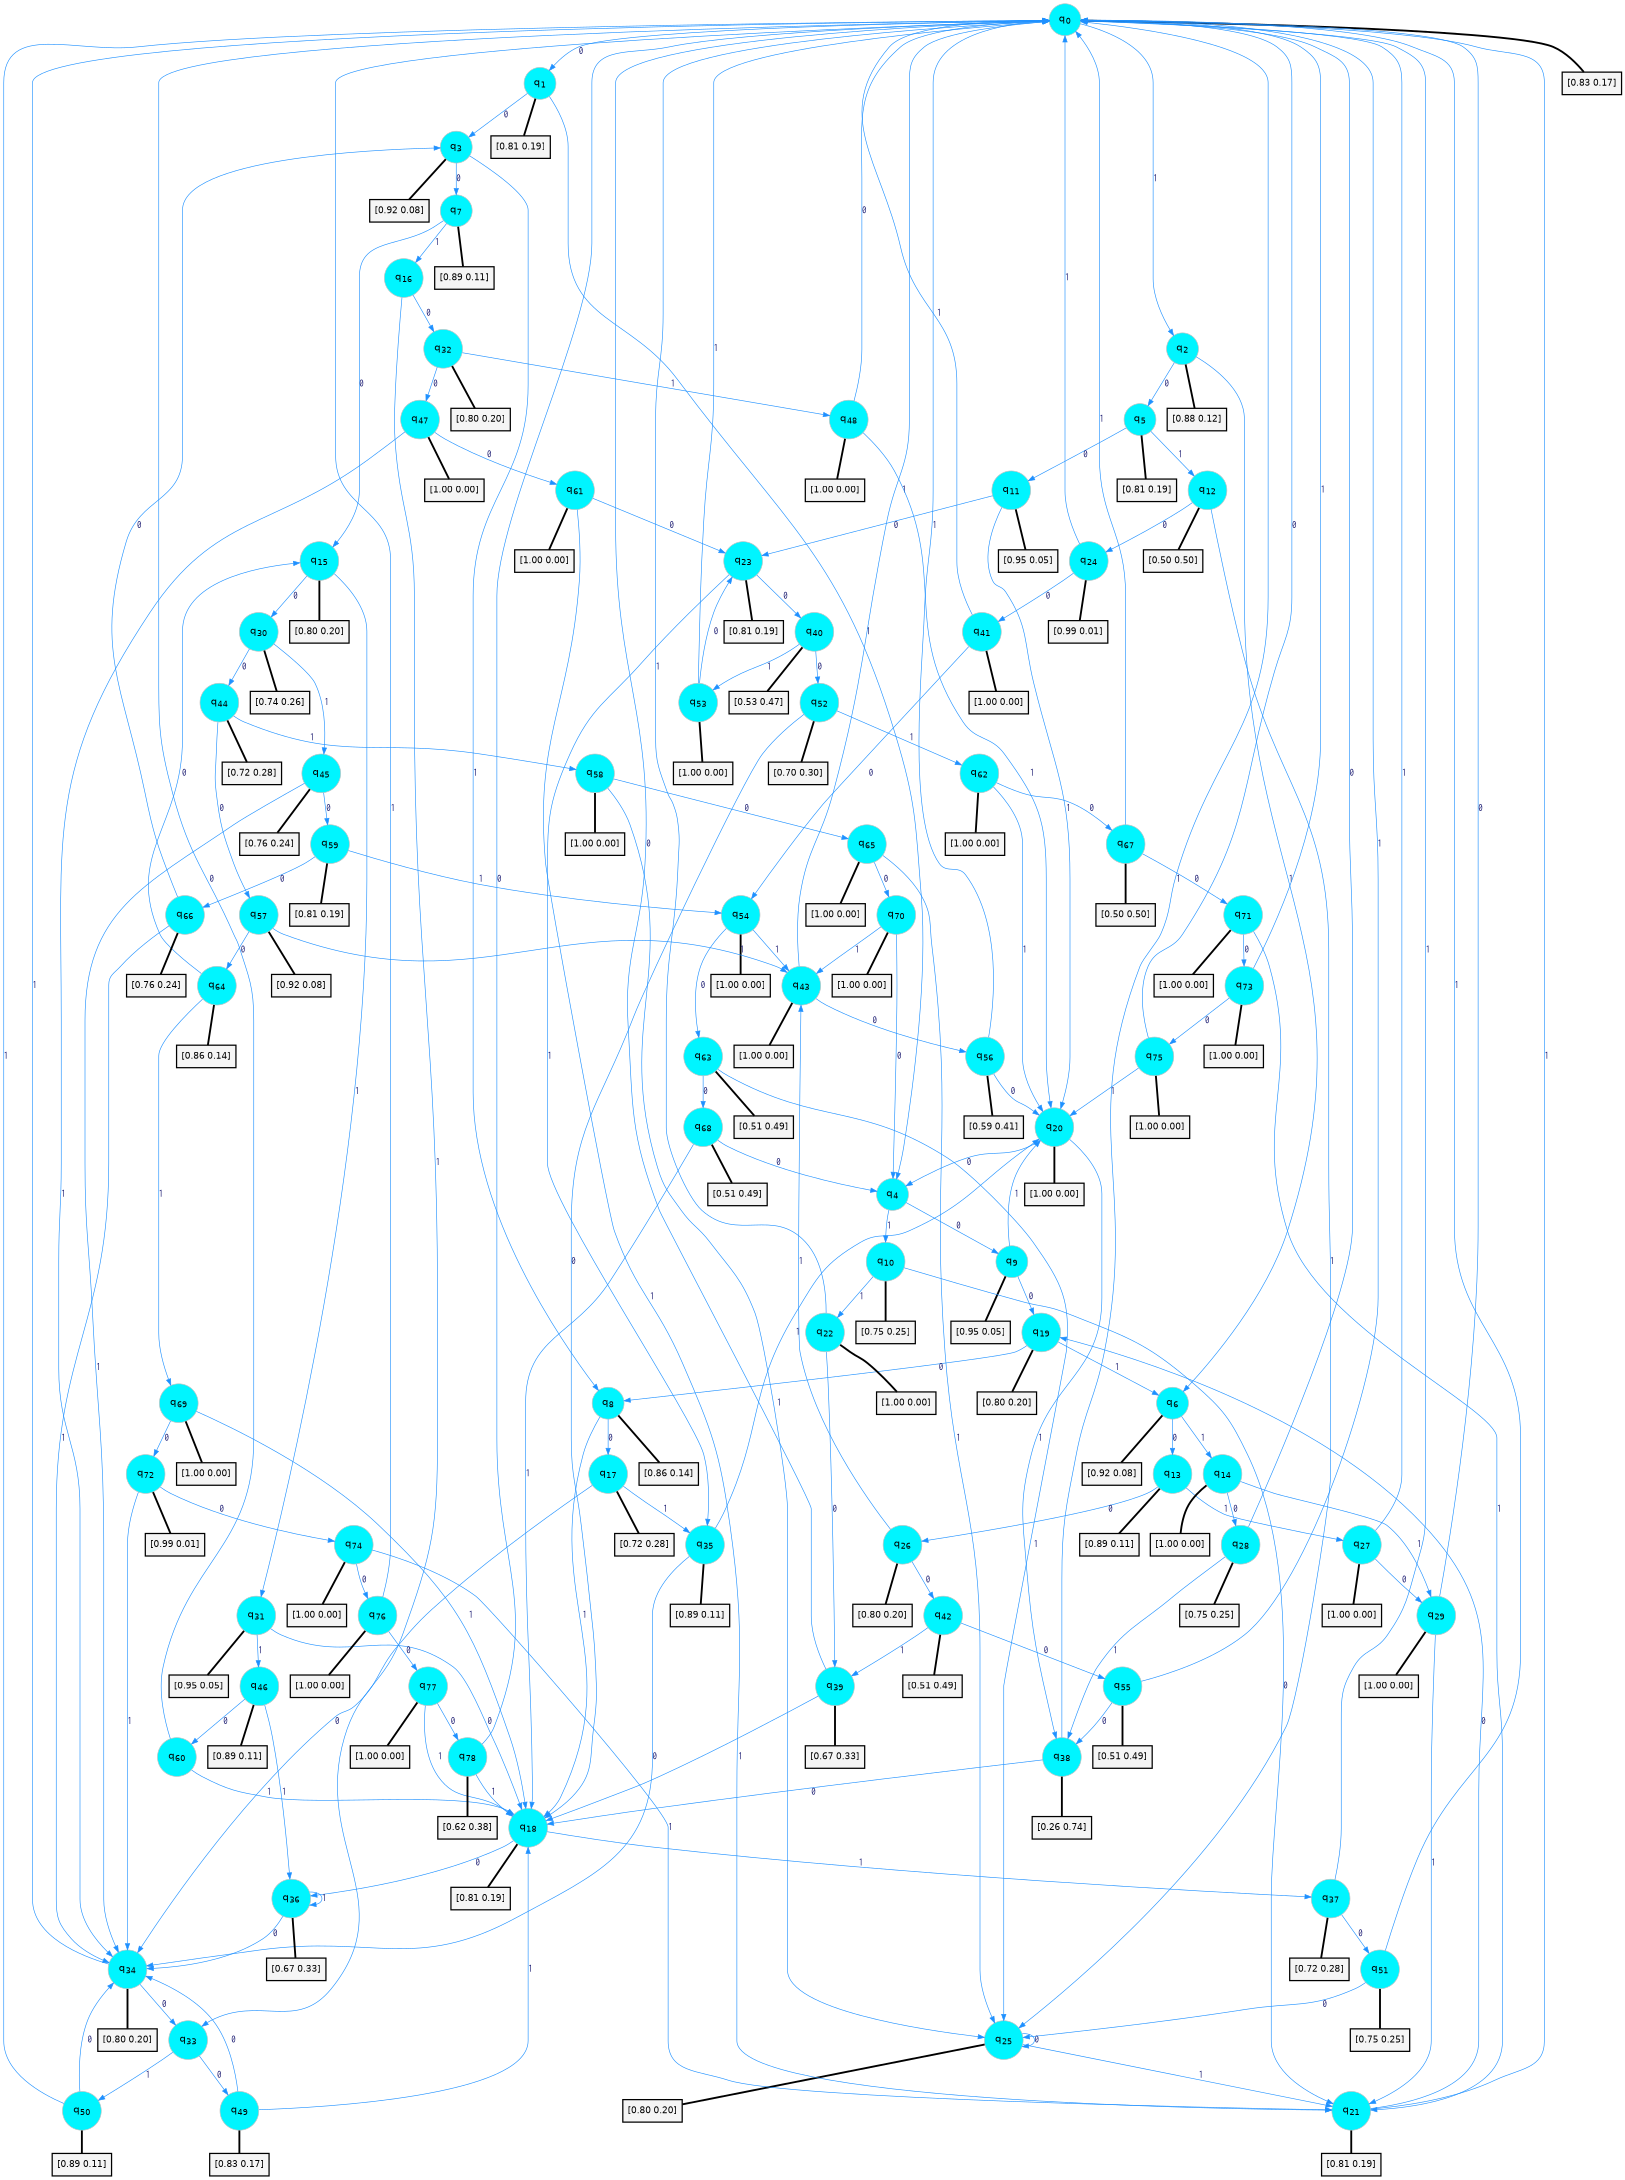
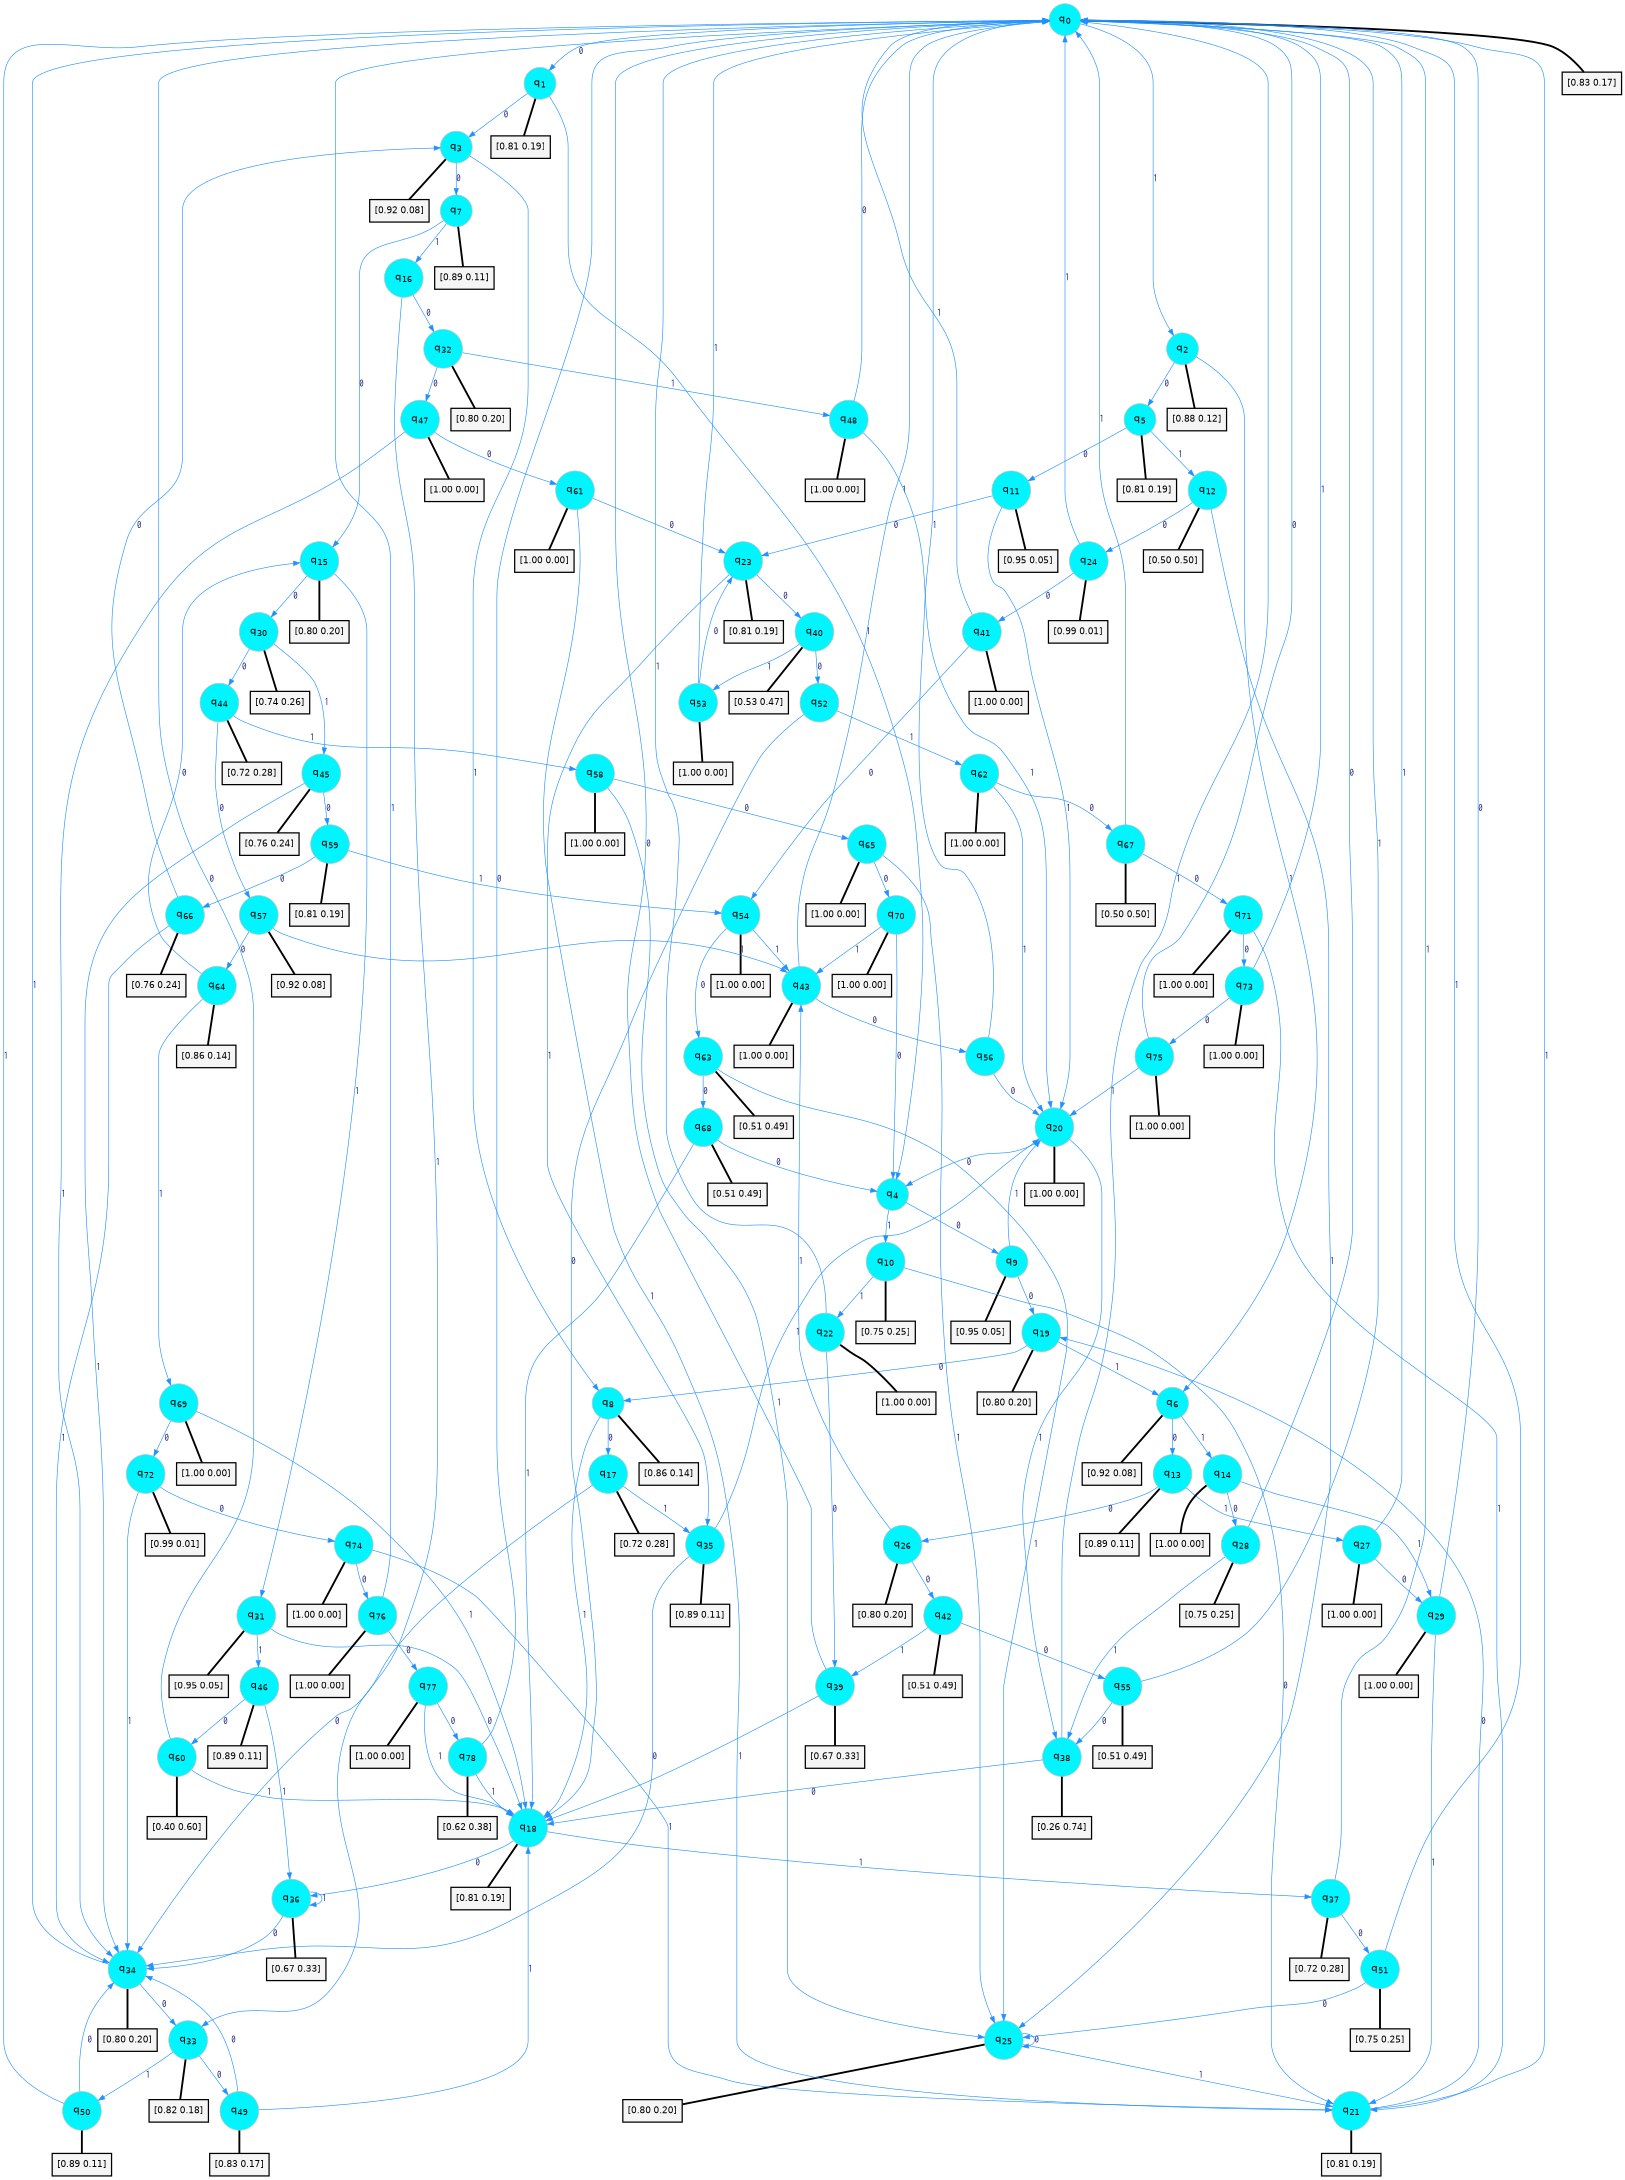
(798, 773) -> none
(994, 1127) -> none
none -> (177, 1828)
none -> (179, 2111)
